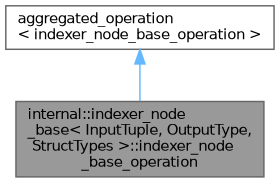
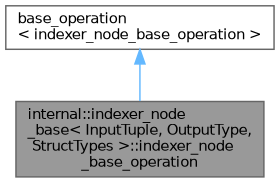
(140, 28) -> (140, 28)
